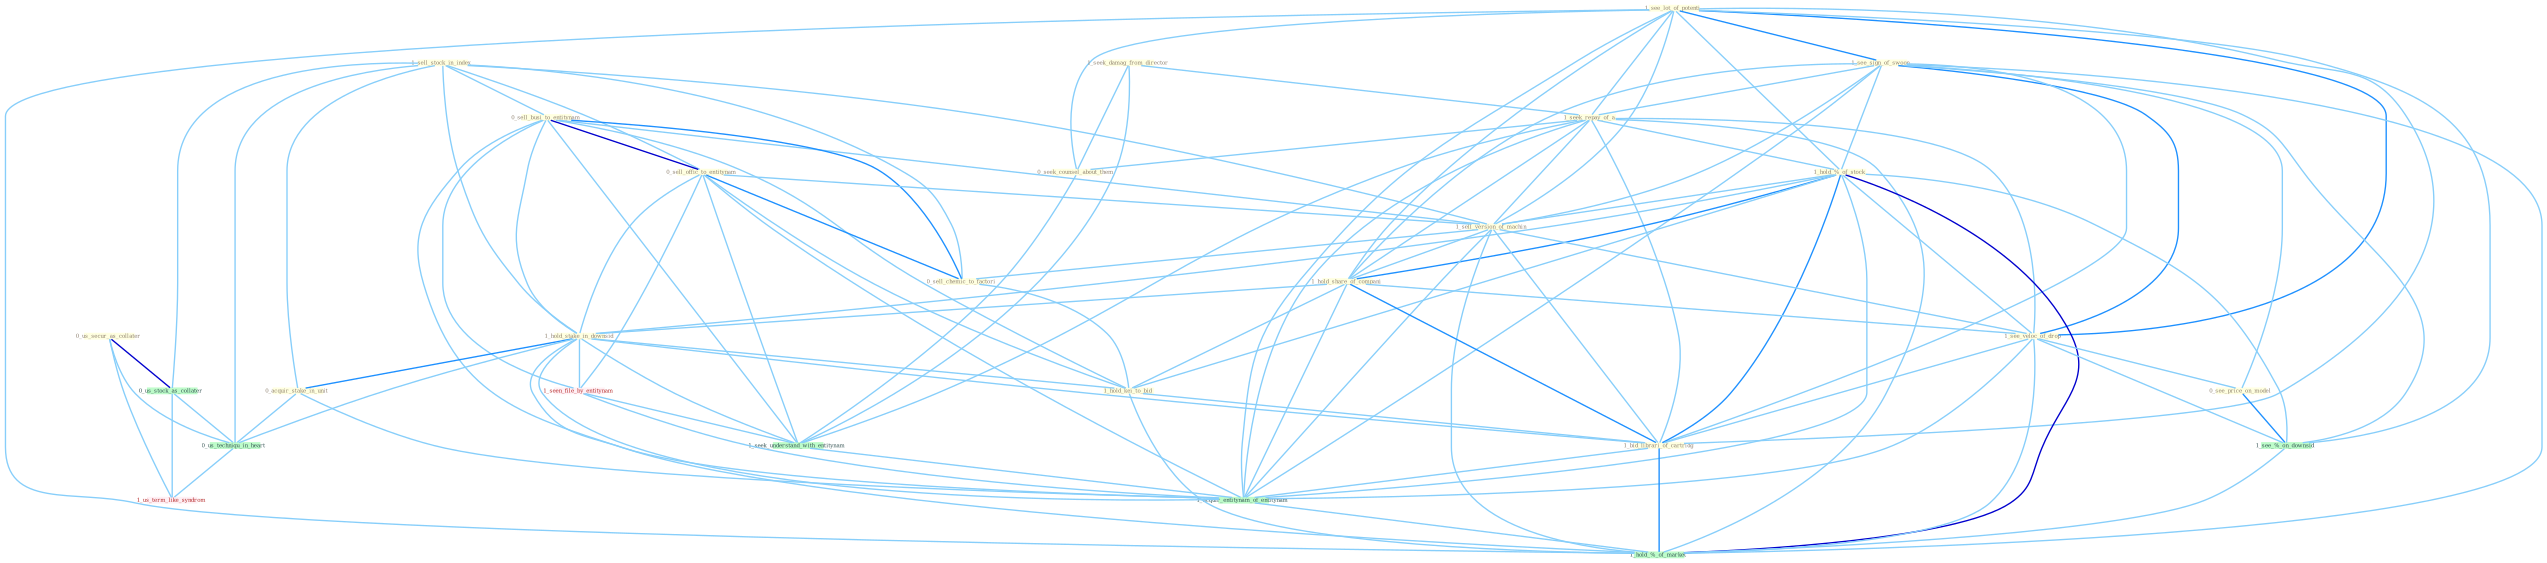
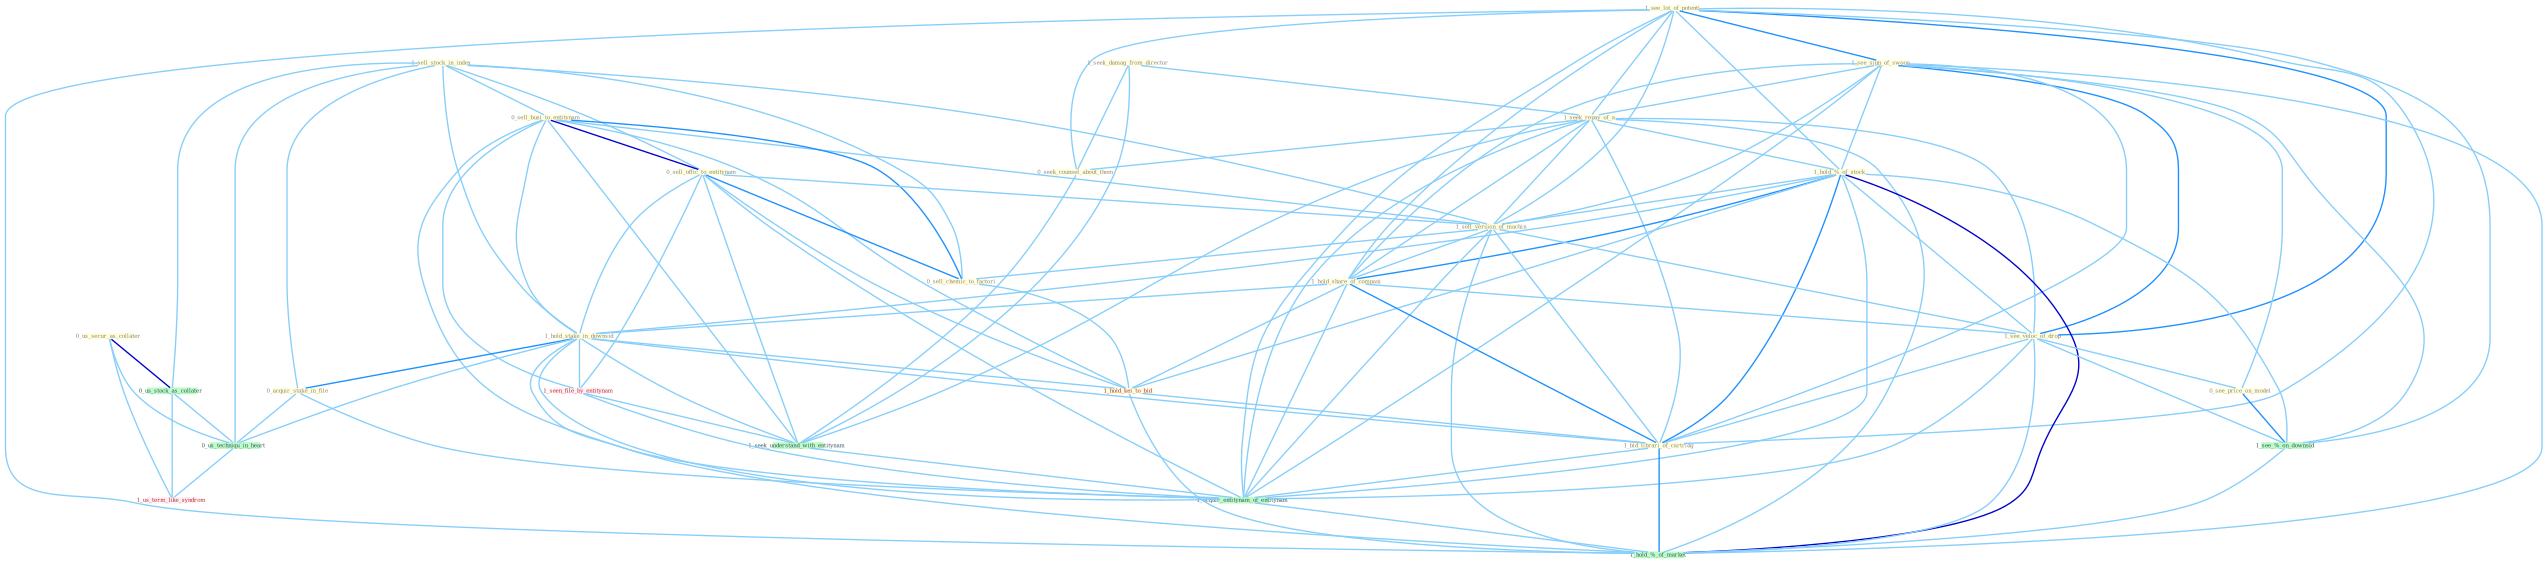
(298, 391) -> (298, 391)
(1129, 391) -> (1129, 391)
